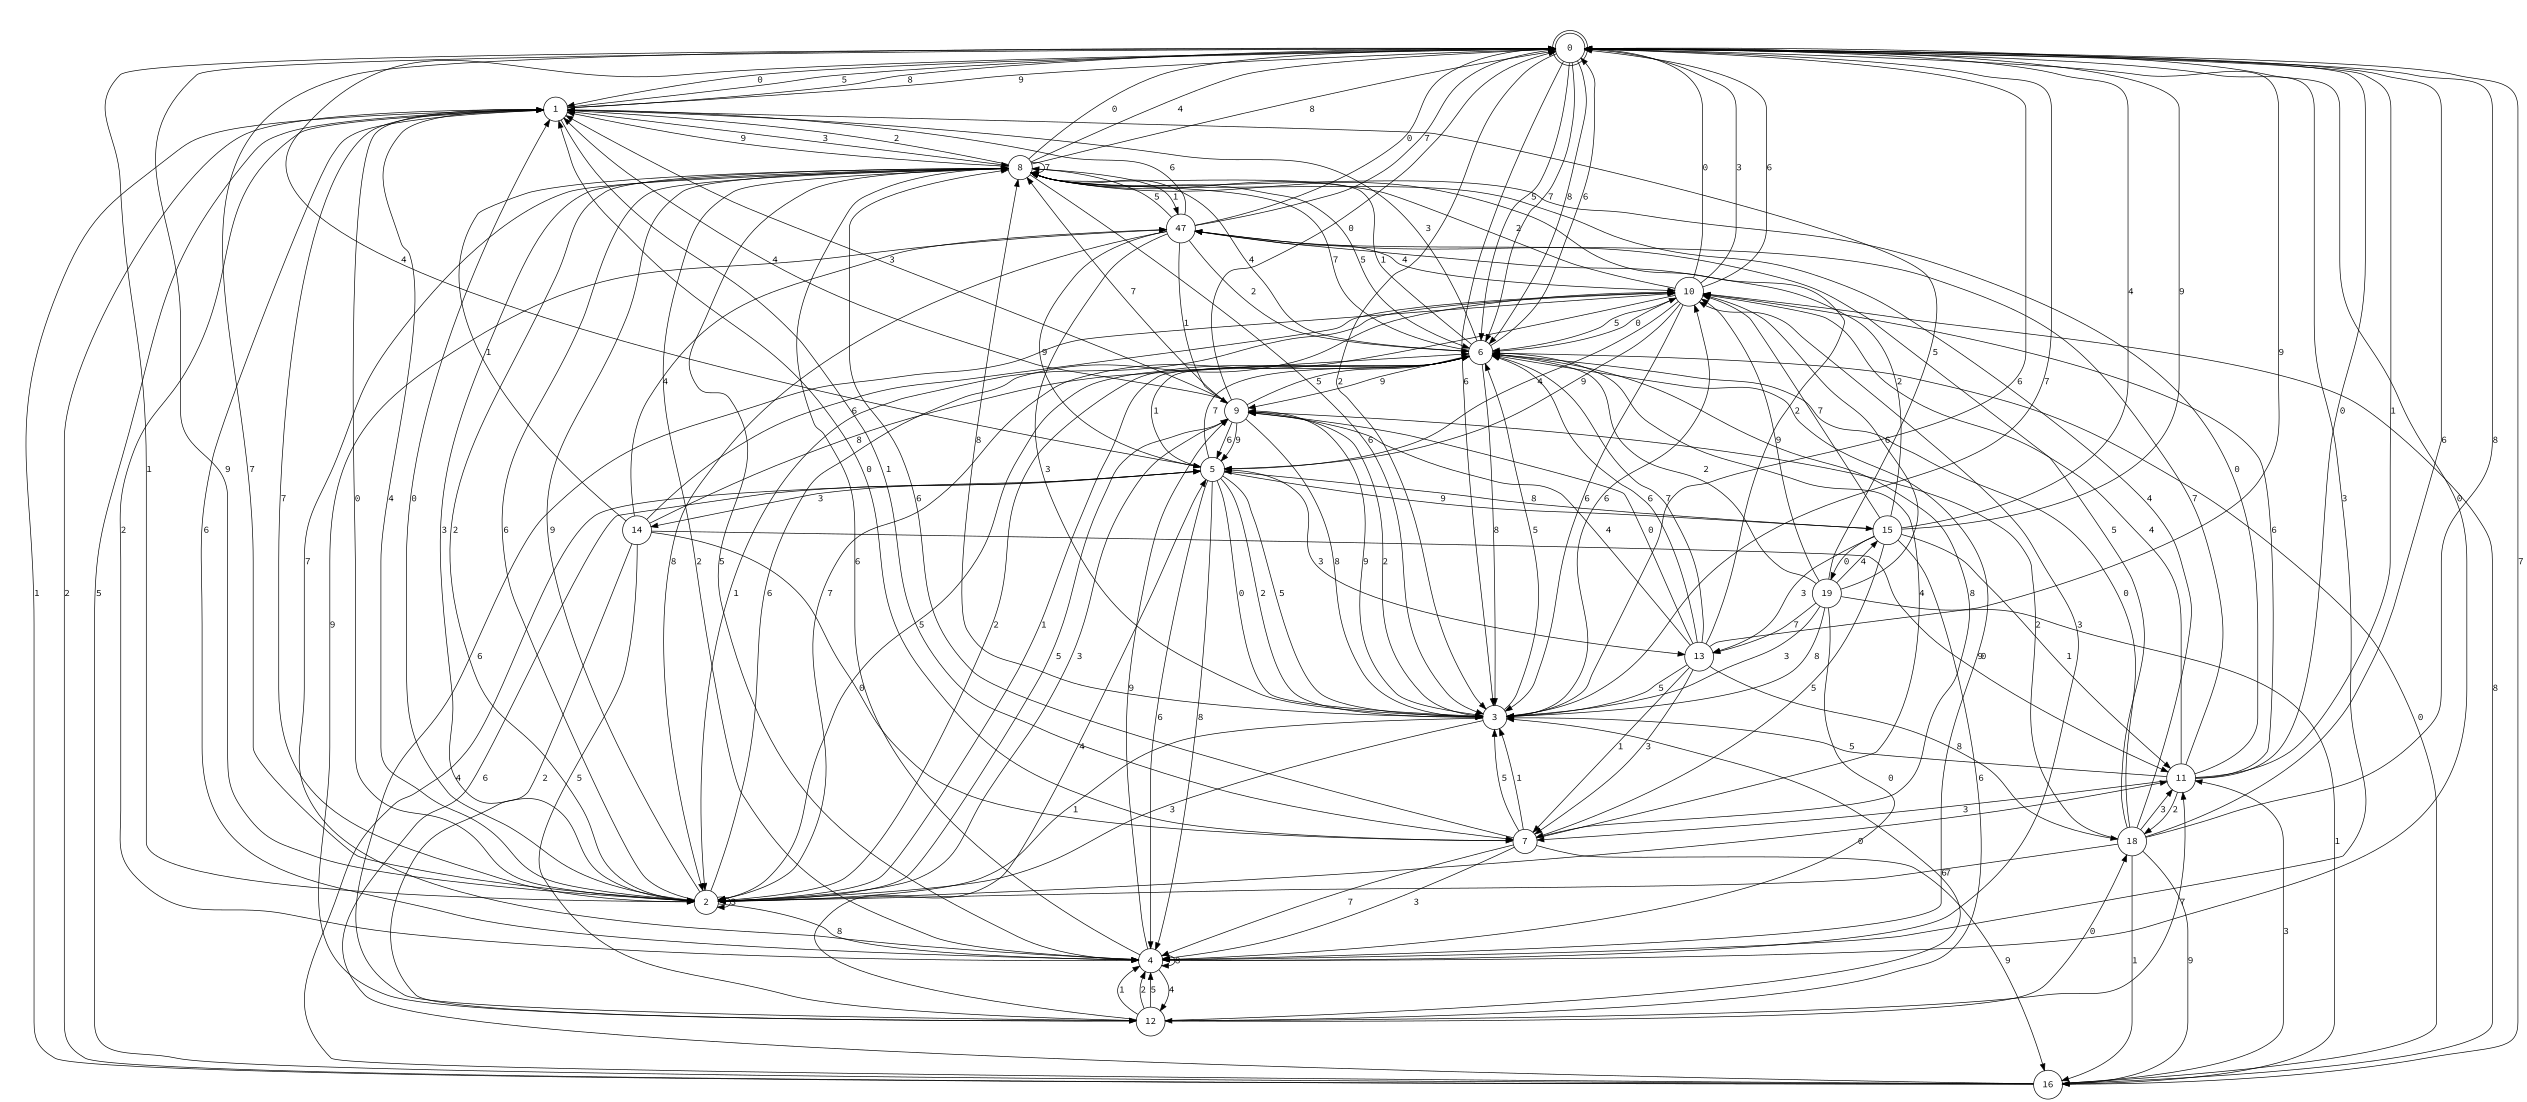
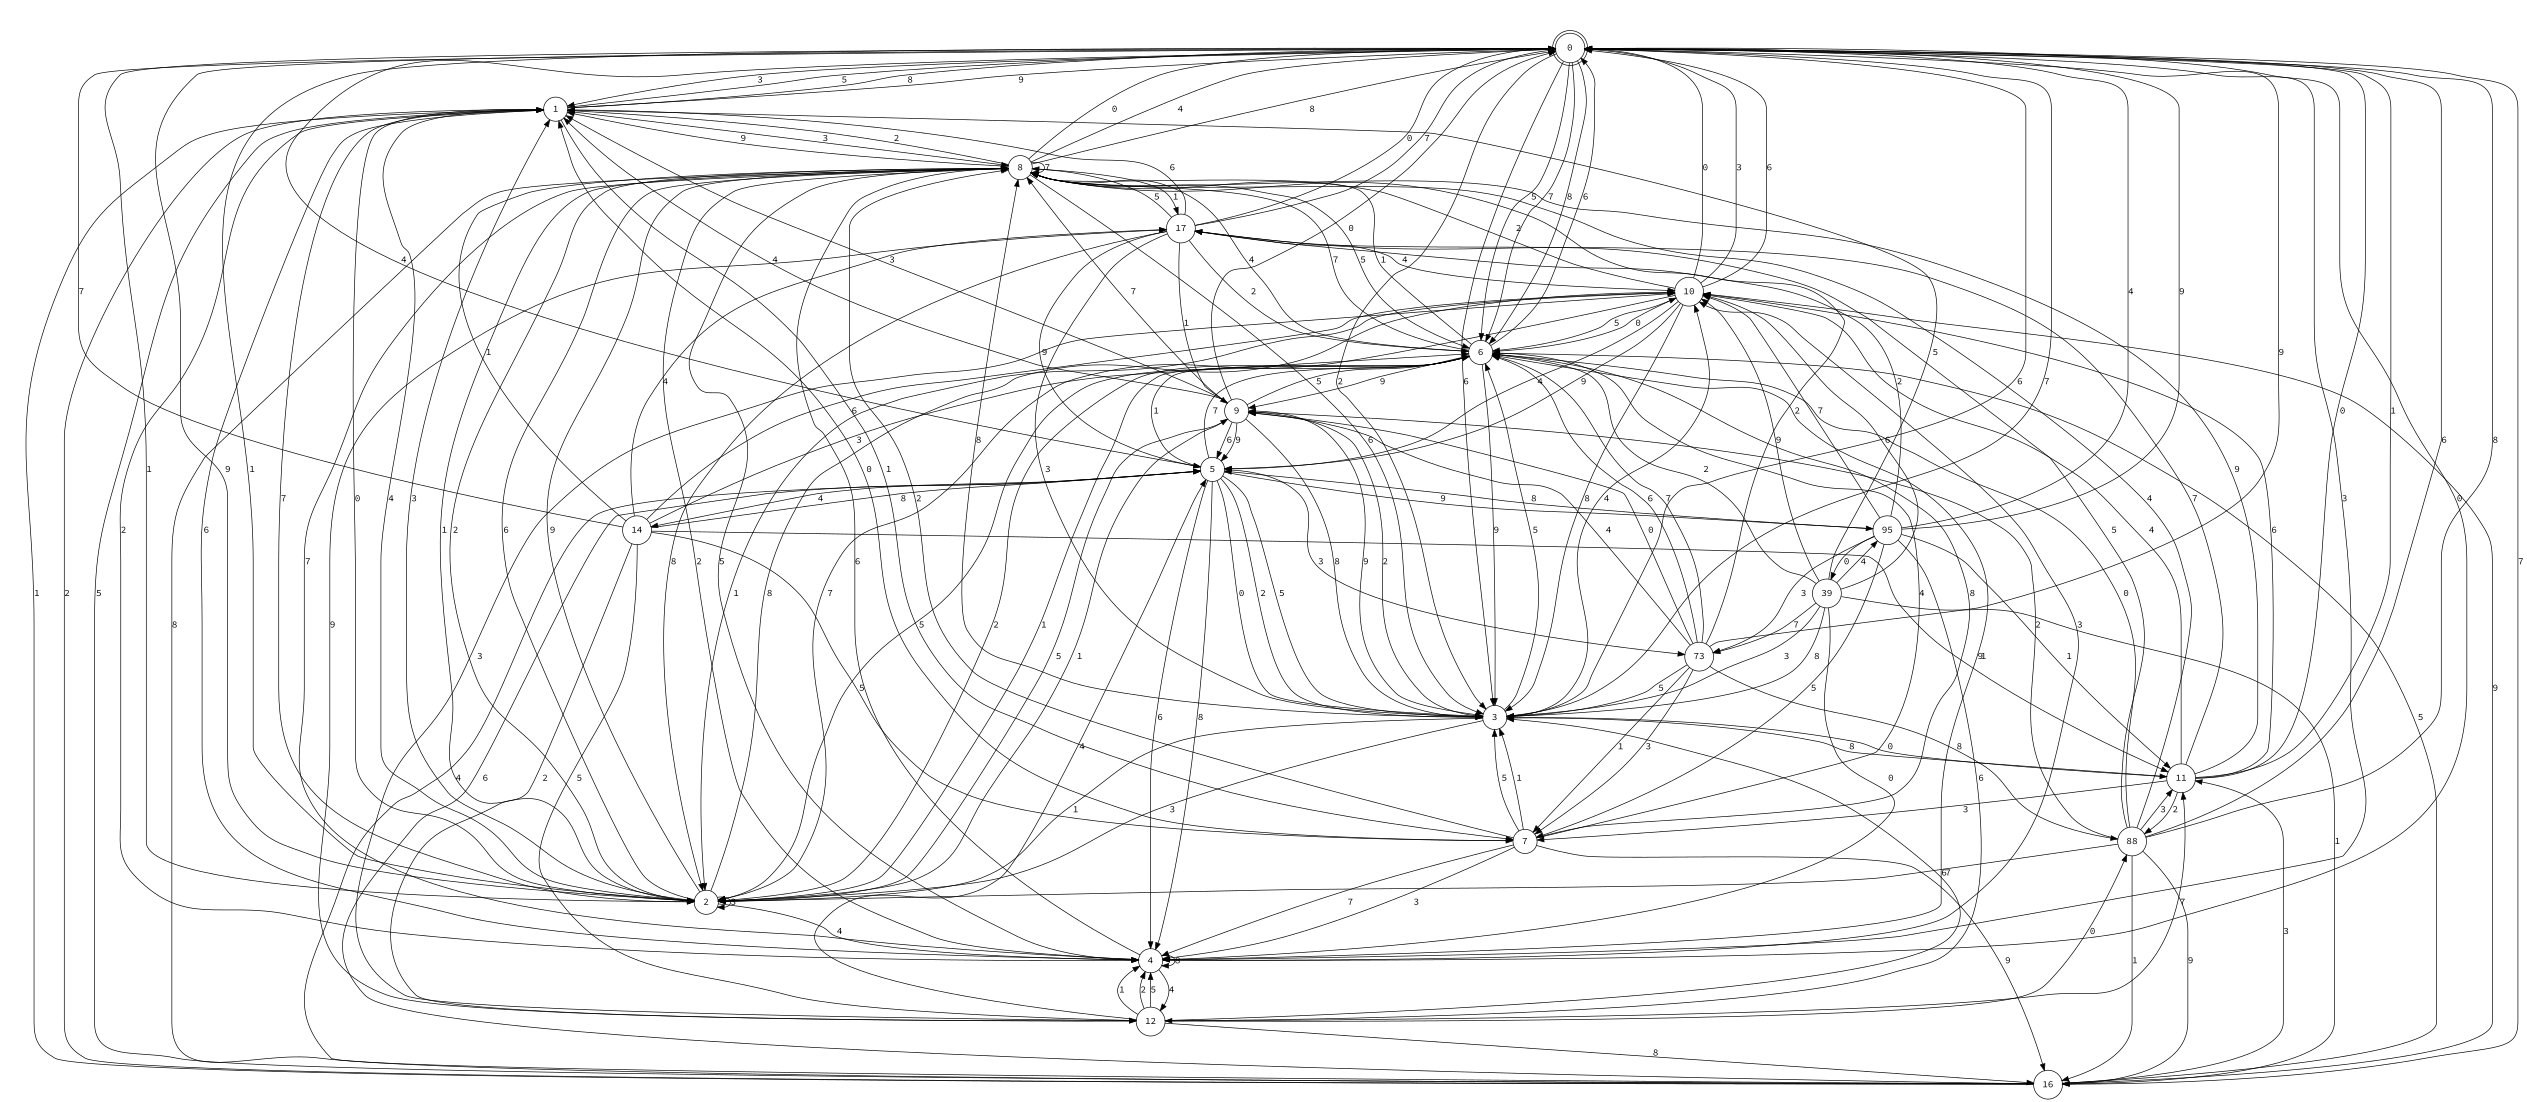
none -> (104, 74)
(760, 80) -> (760, 80)
(1045, 139) -> none
(1181, 228) -> (1181, 228)
(859, 440) -> (859, 440)
(252, 469) -> (252, 469)
(2237, 469) -> (2237, 469)
none -> (922, 491)
(414, 499) -> (414, 499)
(821, 499) -> (821, 499)
(919, 499) -> (919, 499)
(1587, 499) -> (1587, 499)
(1607, 499) -> (1607, 499)
(444, 530) -> (444, 530)
(1497, 530) -> (1497, 530)
(1887, 530) -> (1887, 530)
(770, 593) -> (770, 593)
(1827, 593) -> (1827, 593)
(480, 657) -> (480, 657)
(1080, 657) -> (1080, 657)
(1699, 657) -> (1699, 657)
(1984, 657) -> (1984, 657)
(1130, 676) -> none
(862, 688) -> (862, 688)
(2495, 688) -> (2495, 688)
(2421, 717) -> (2421, 717)
(1852, 747) -> (1852, 747)
(2132, 841) -> (2132, 841)
(1369, 872) -> (1818, 736)
(840, 931) -> (840, 931)
none -> (1596, 1053)
none -> (270, 1058)
